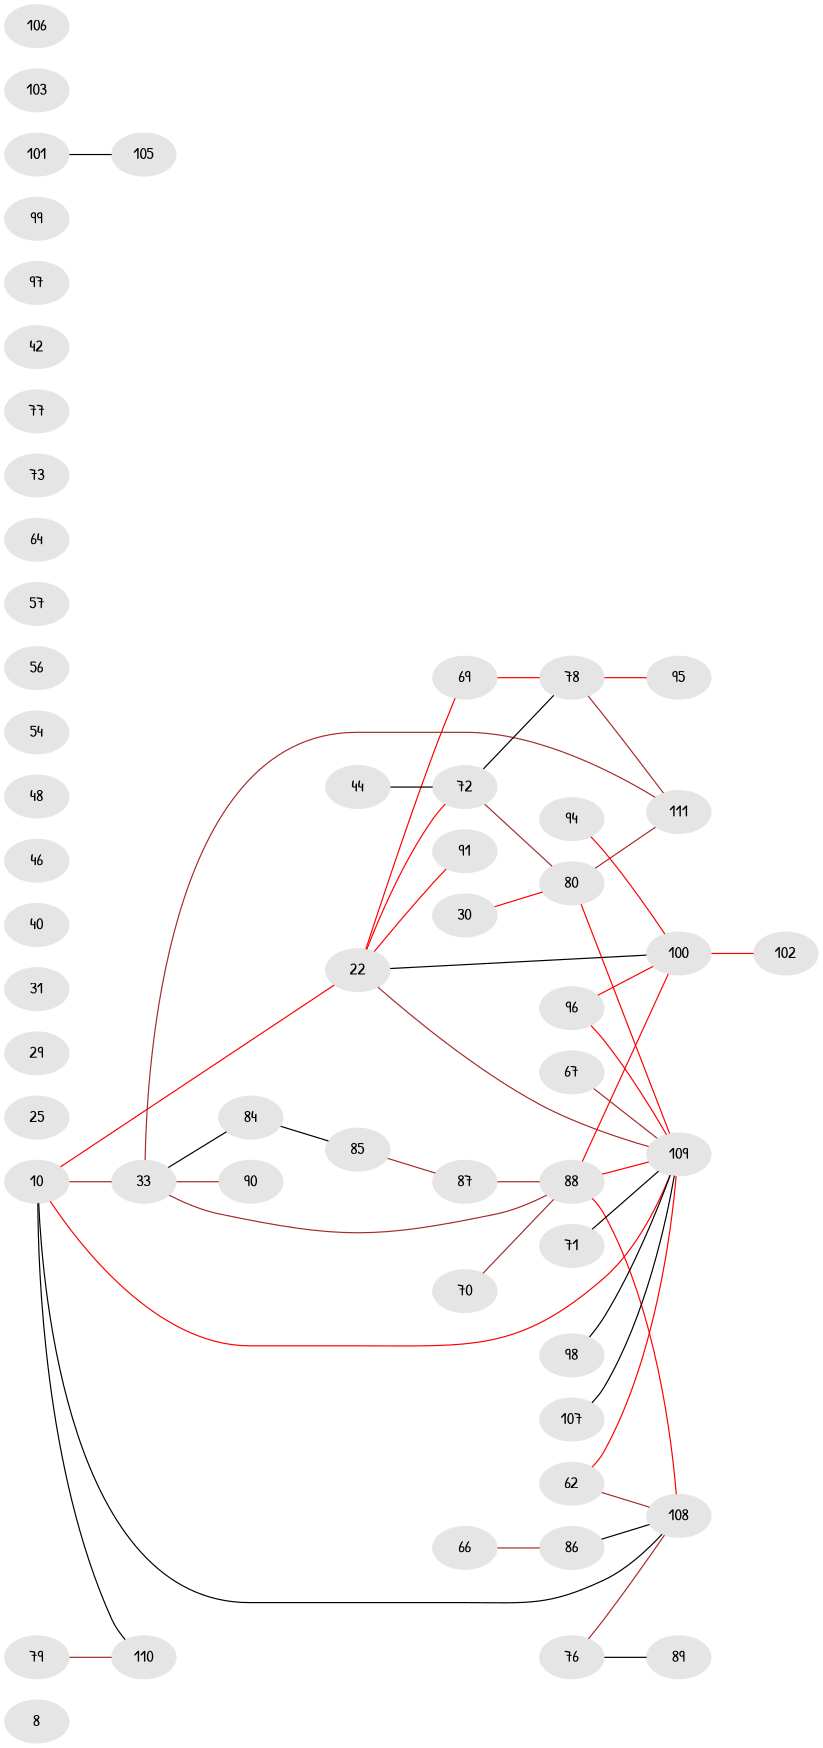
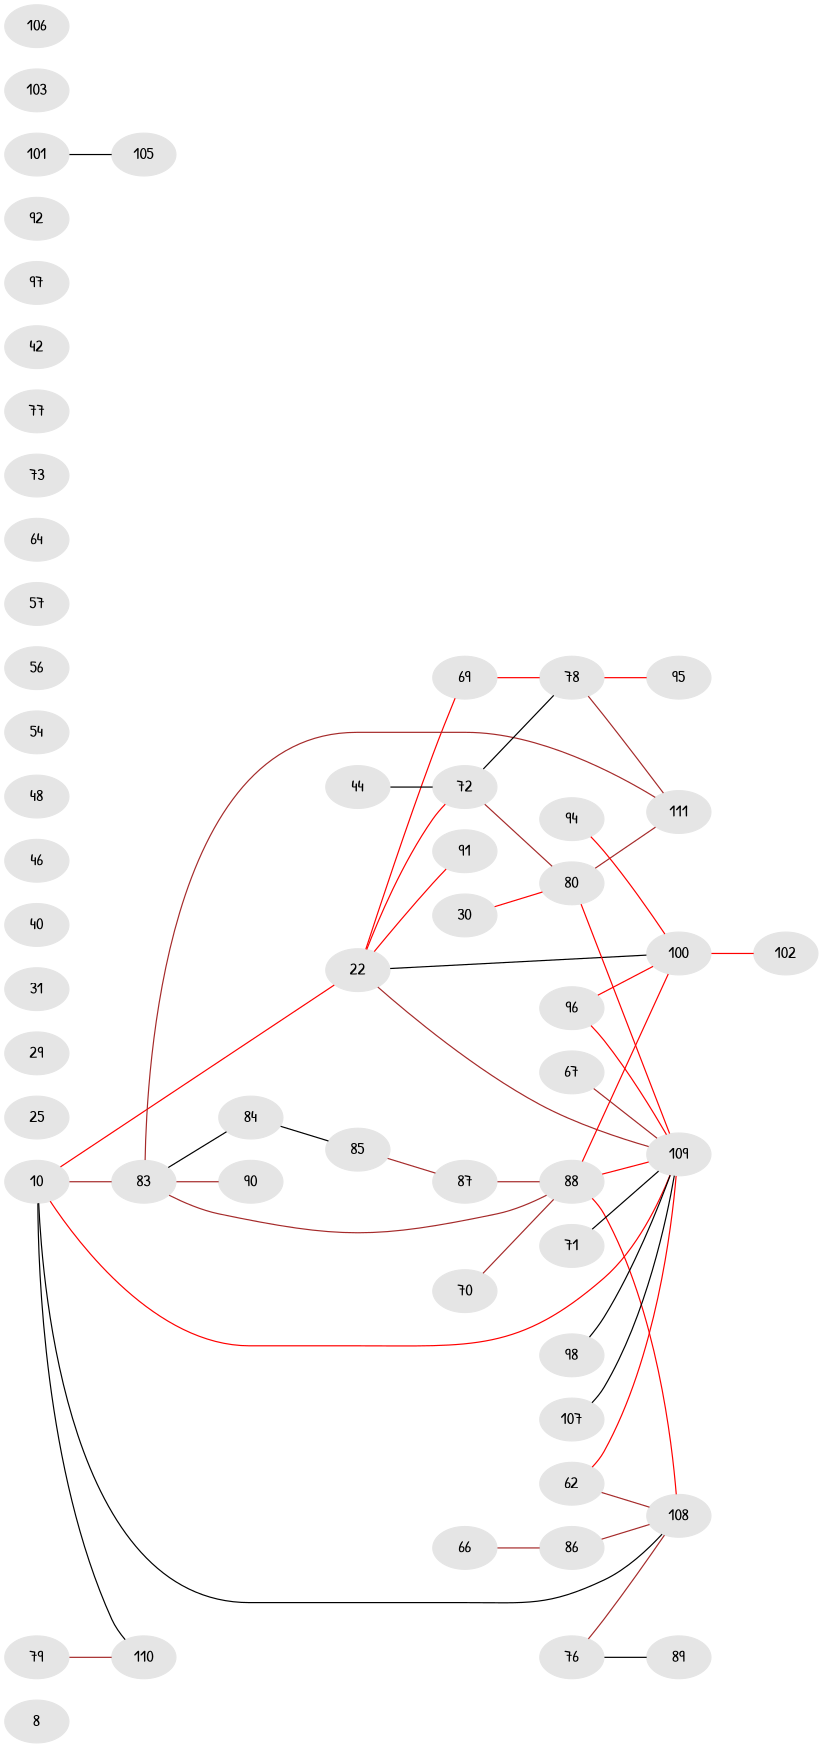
(37, 219) -> (37, 219)
(144, 1182) -> (144, 1182)
(626, 1532) -> (626, 1532)
